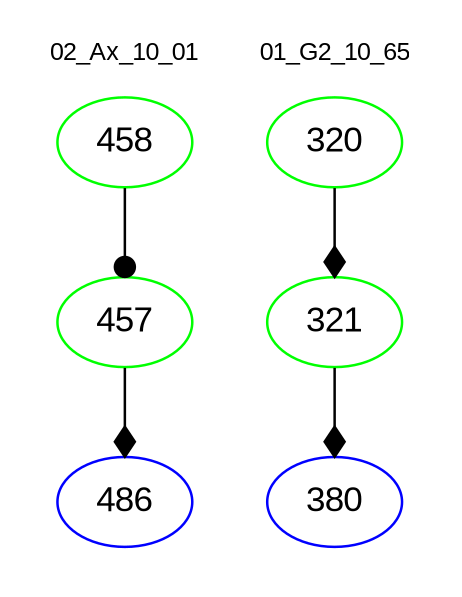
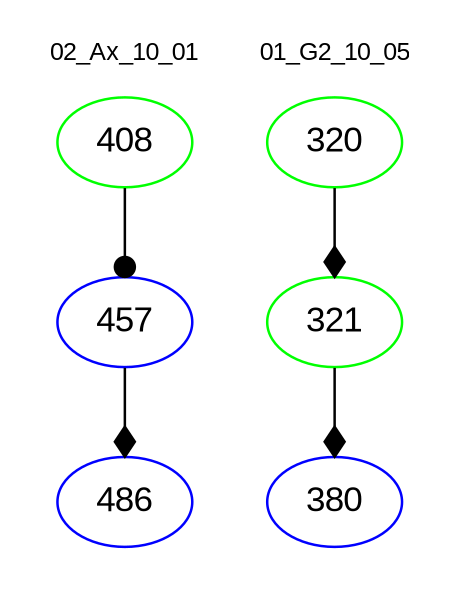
(336, 54) -> (336, 54)
(125, 142) -> (125, 142)
(125, 322) -> (125, 322)
